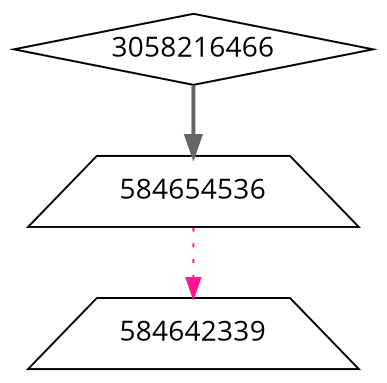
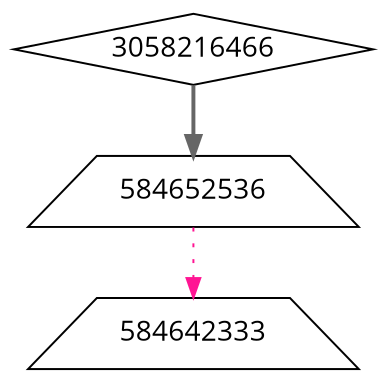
(193, 191) -> (193, 191)
(193, 334) -> (193, 334)
